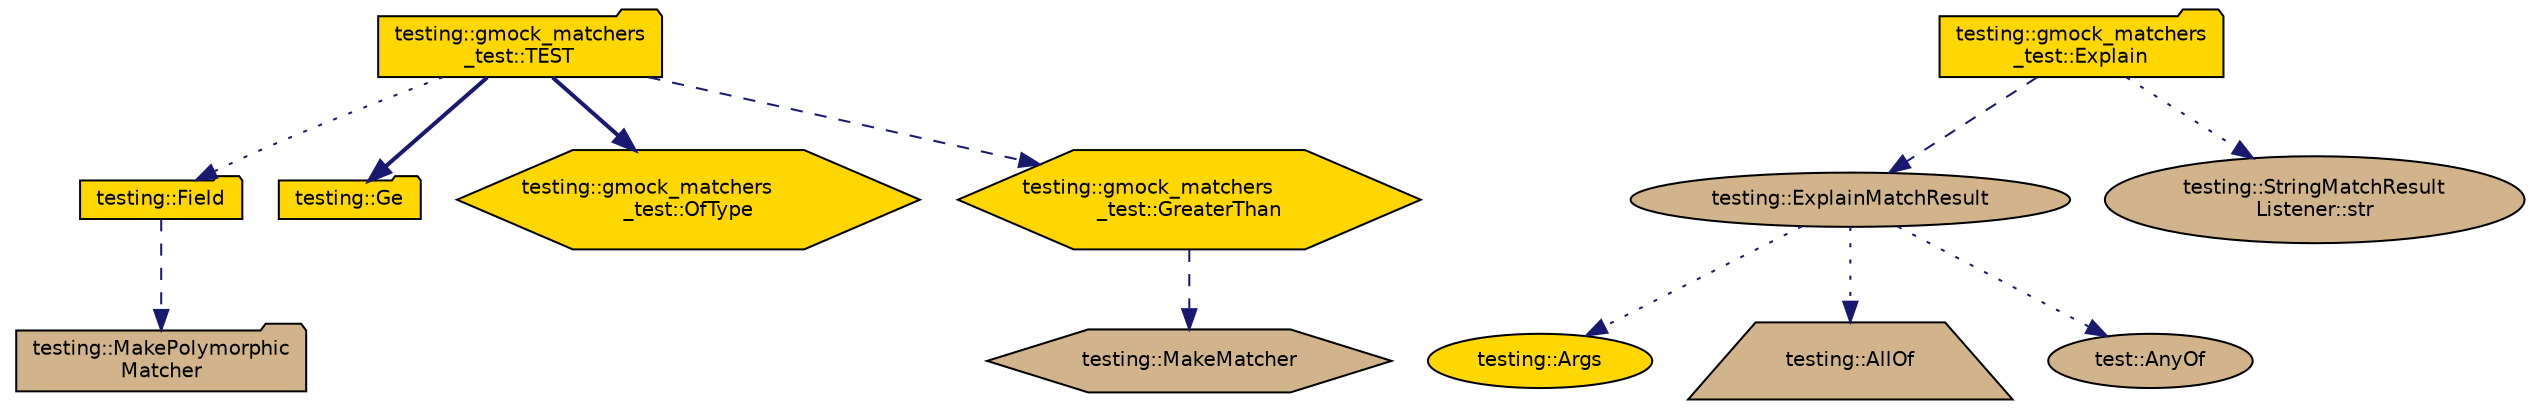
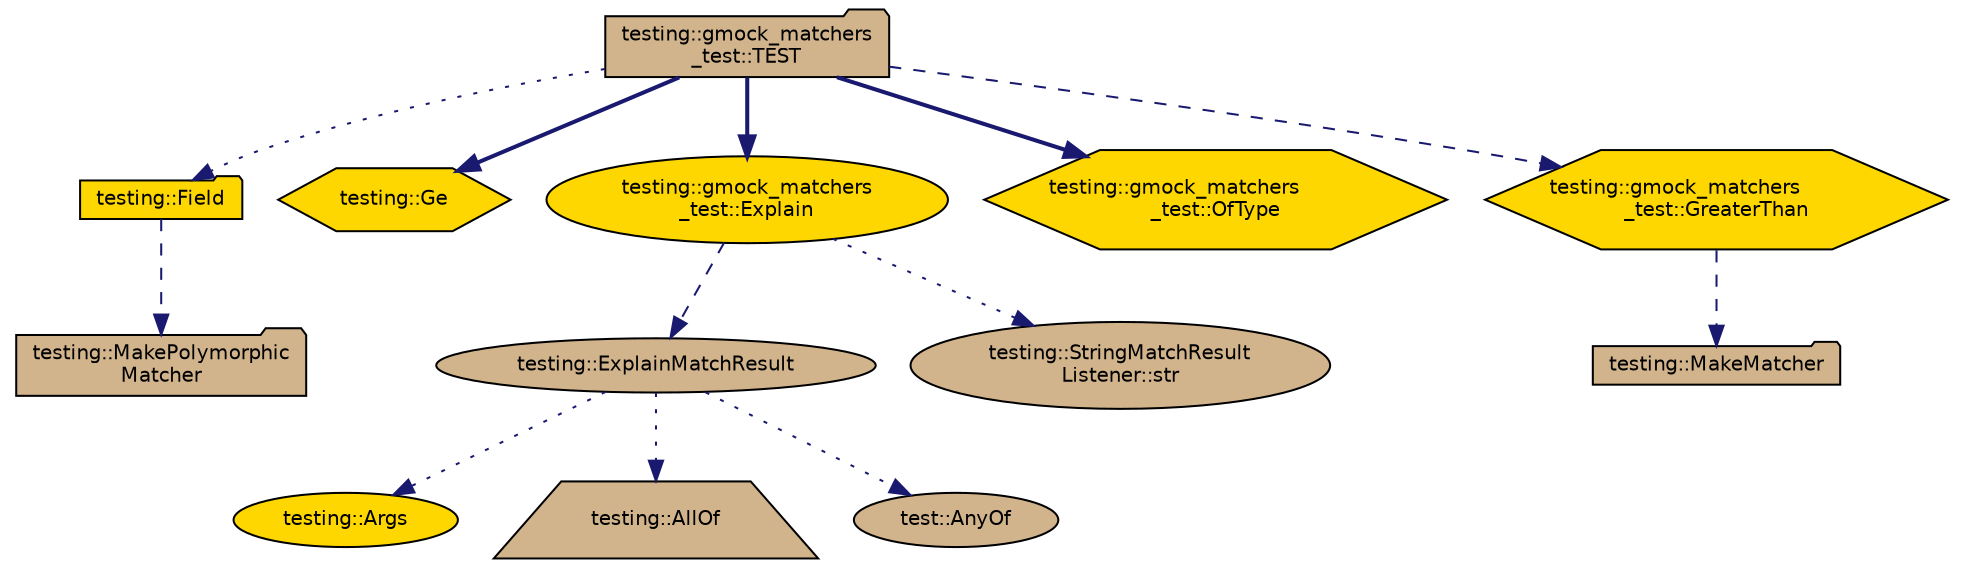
(520, 47) -> (747, 47)
(2082, 47) -> (747, 200)
none -> (747, 107)
(350, 200) -> (394, 200)
(1189, 361) -> (1717, 365)
